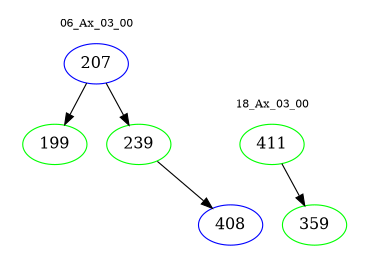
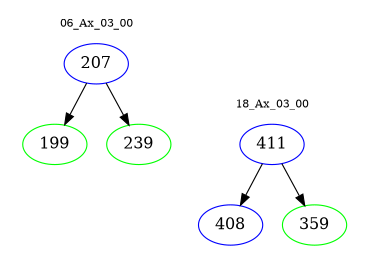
(272, 144) -> (272, 144)
(180, 181) -> (254, 179)
